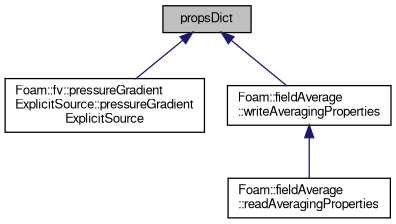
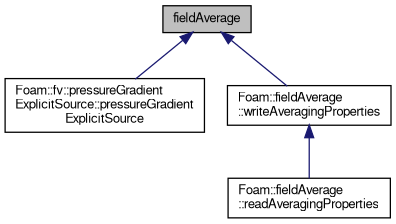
(207, 19) -> (207, 19)
